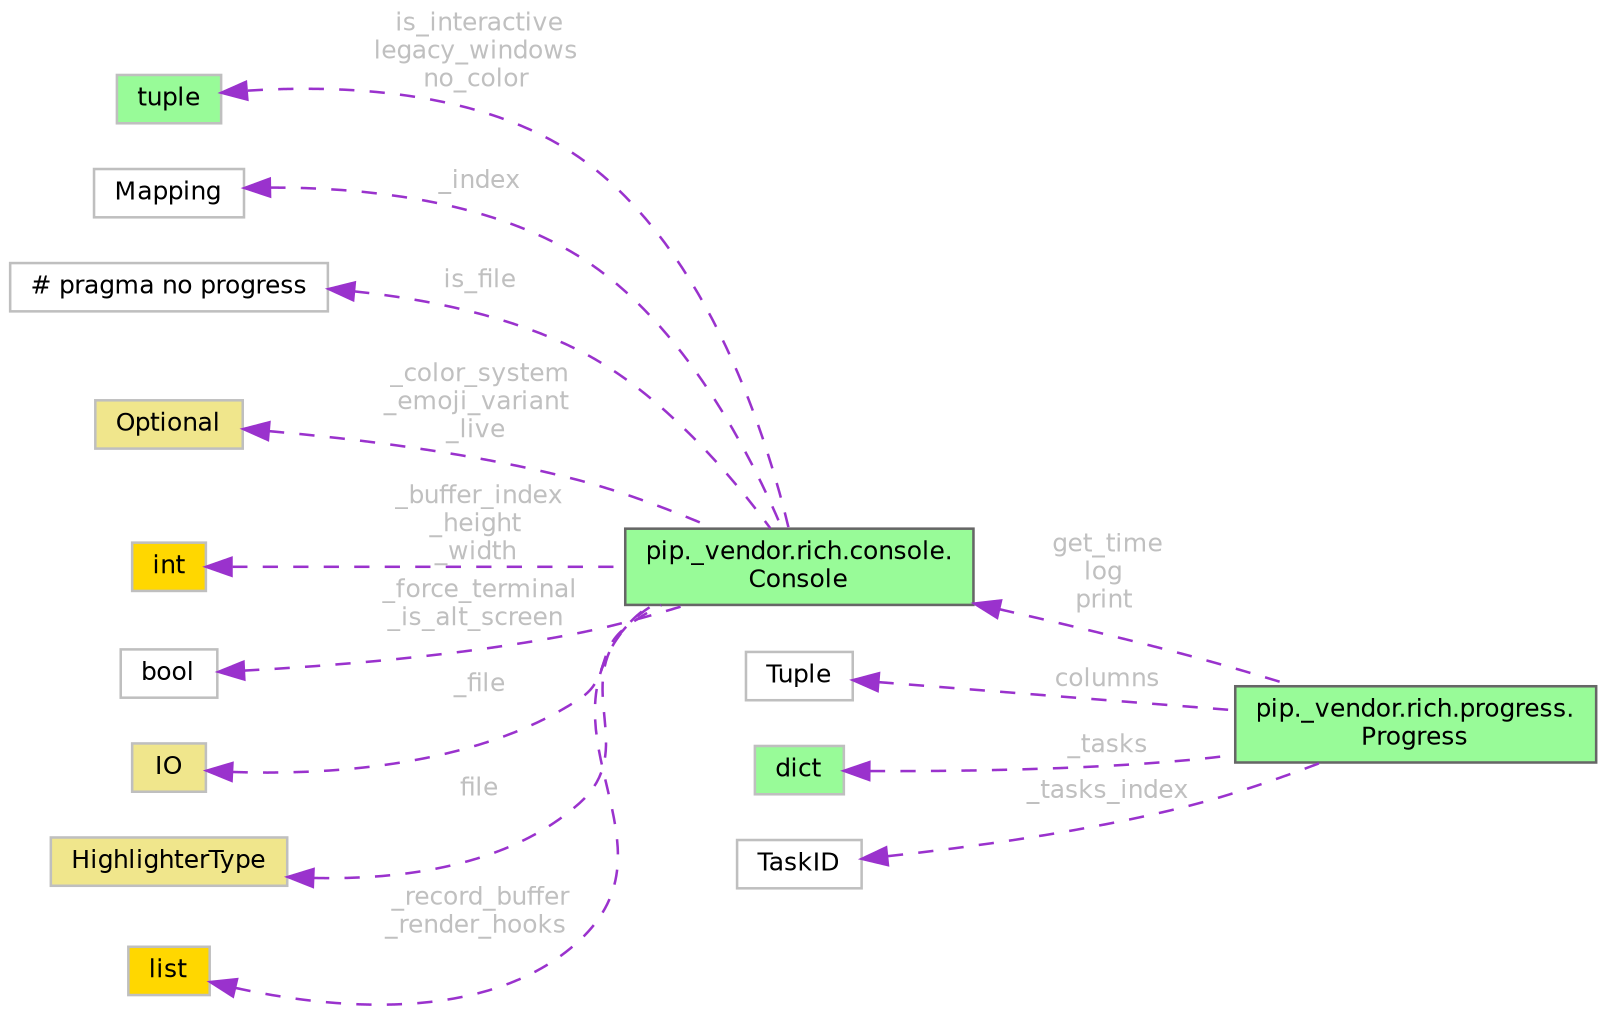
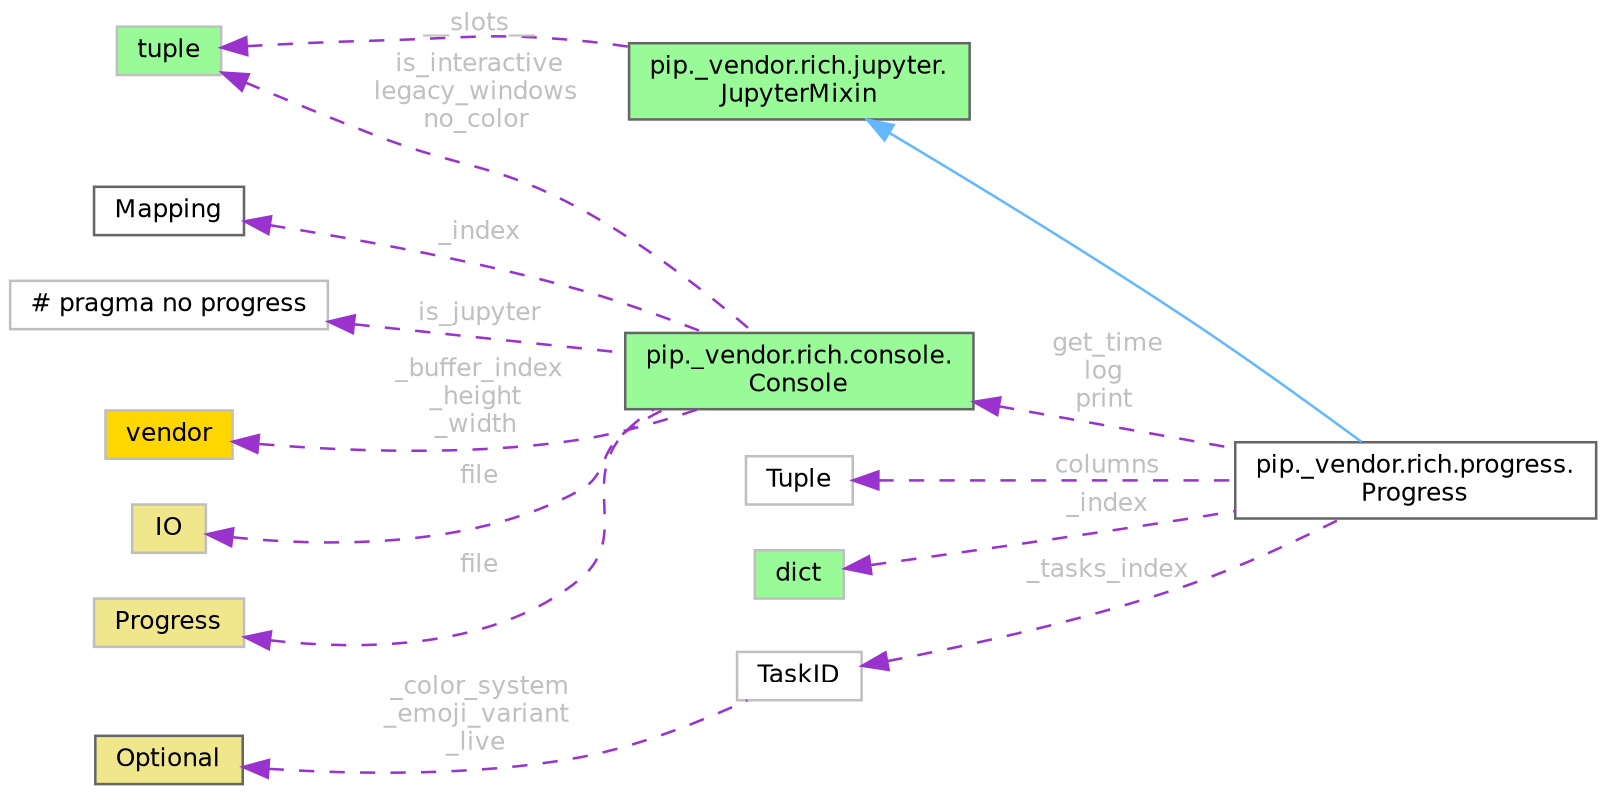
none -> (799, 81)
(169, 193) -> (169, 211)
(477, 281) -> (477, 314)
(169, 424) -> (169, 760)
(496, 462) -> (513, 767)
(169, 567) -> (169, 435)
(169, 674) -> none
(477, 685) -> (477, 477)
(1416, 724) -> (1416, 480)
(1104, 746) -> (1104, 505)
(169, 862) -> (169, 623)
(169, 971) -> none
